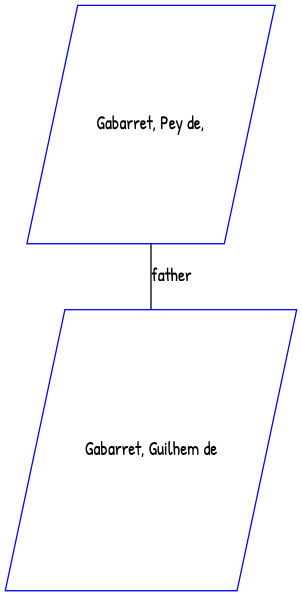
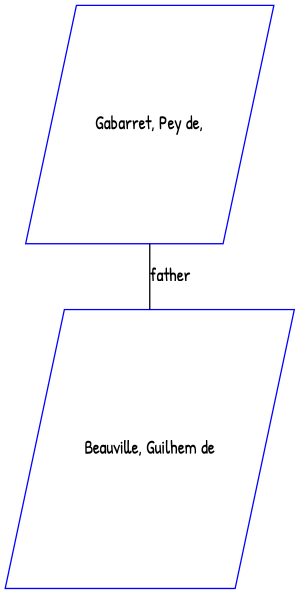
(151, 450) -> (150, 449)
